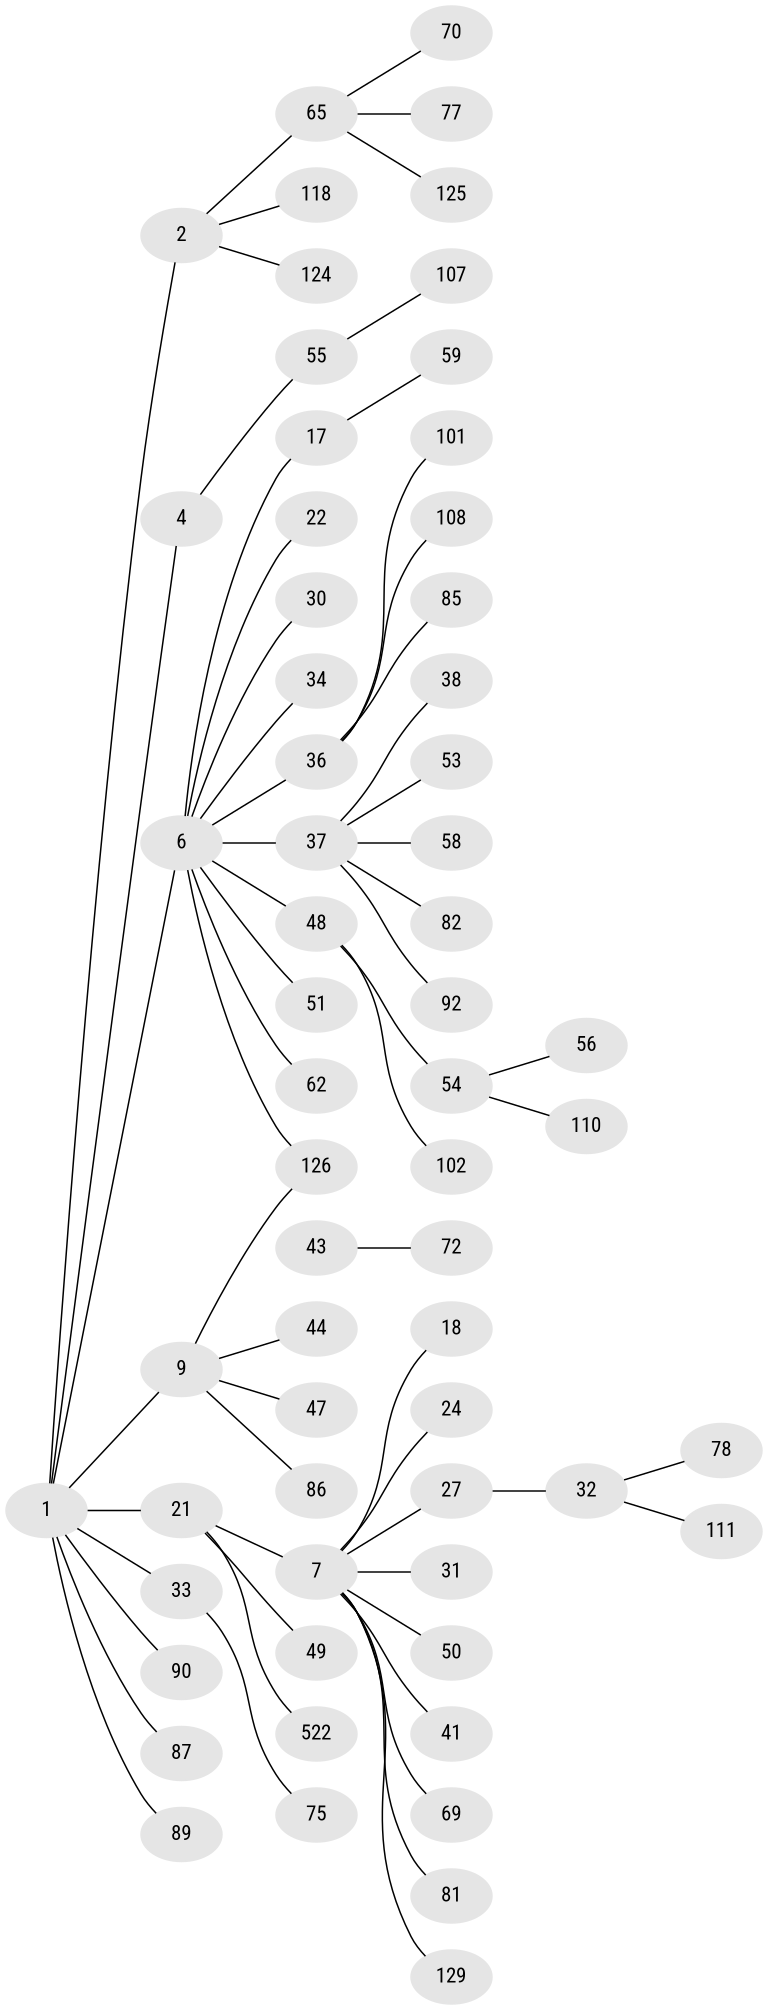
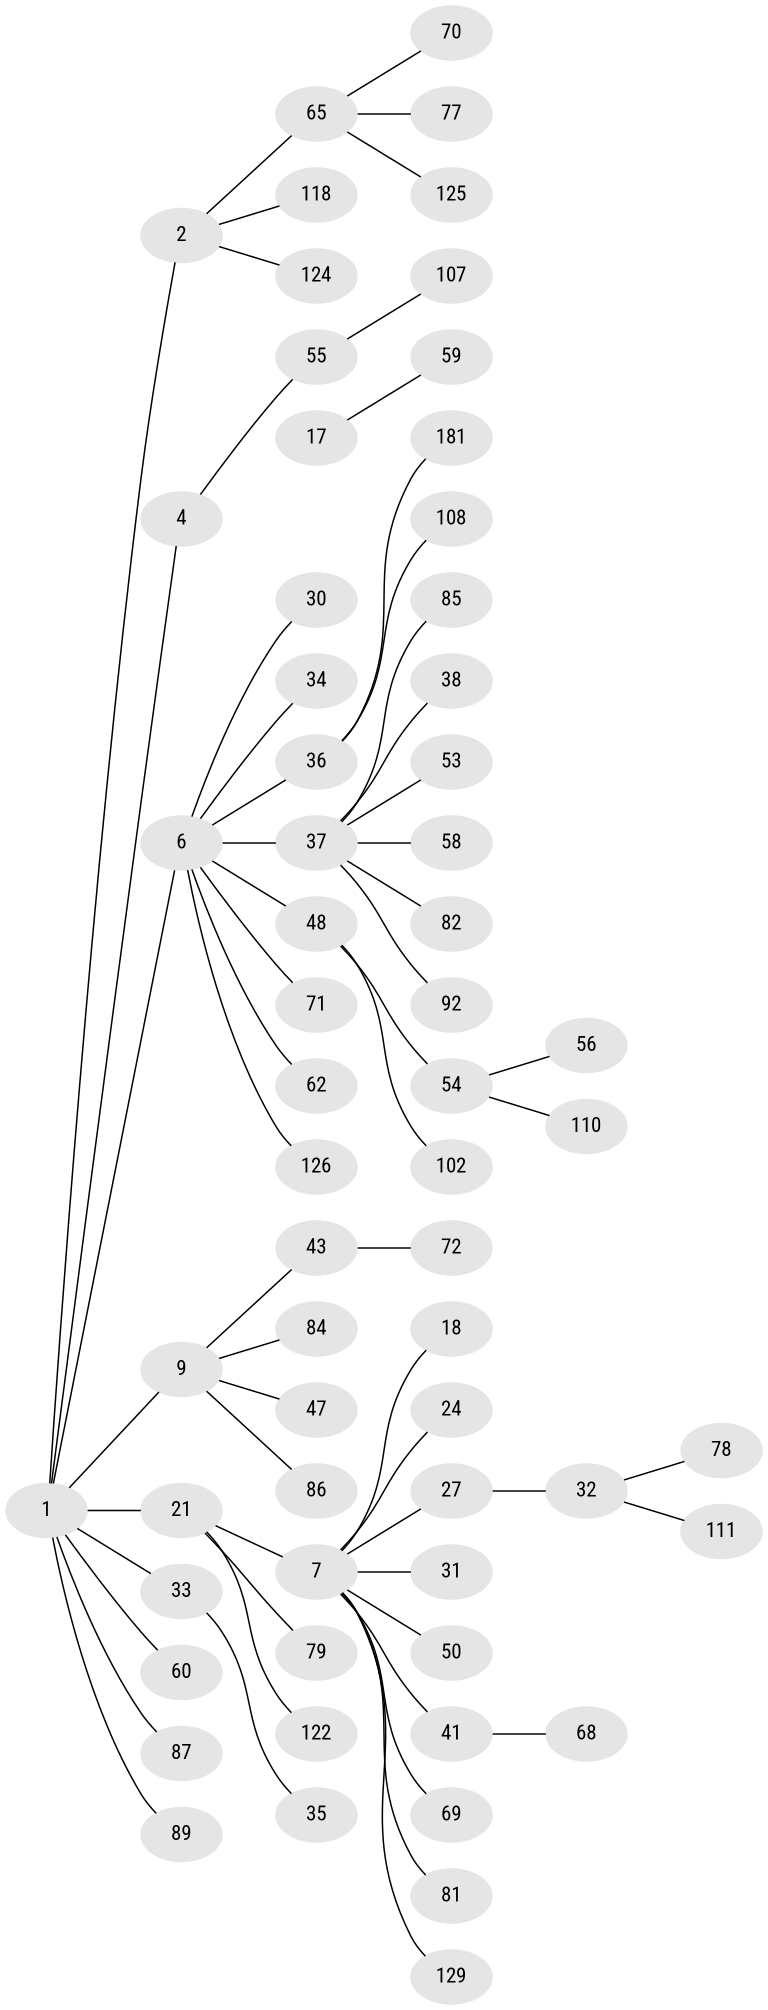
(452, 438) -> (452, 438)
(316, 519) -> none
(218, 631) -> none
(386, 678) -> (384, 722)
(316, 1005) -> (316, 1005)
(239, 1263) -> (249, 1309)
(316, 1329) -> (316, 1329)
(316, 1653) -> (316, 1653)
(182, 1672) -> (182, 1672)
(316, 1734) -> (316, 1734)
none -> (586, 1734)
(316, 1815) -> (316, 1815)
